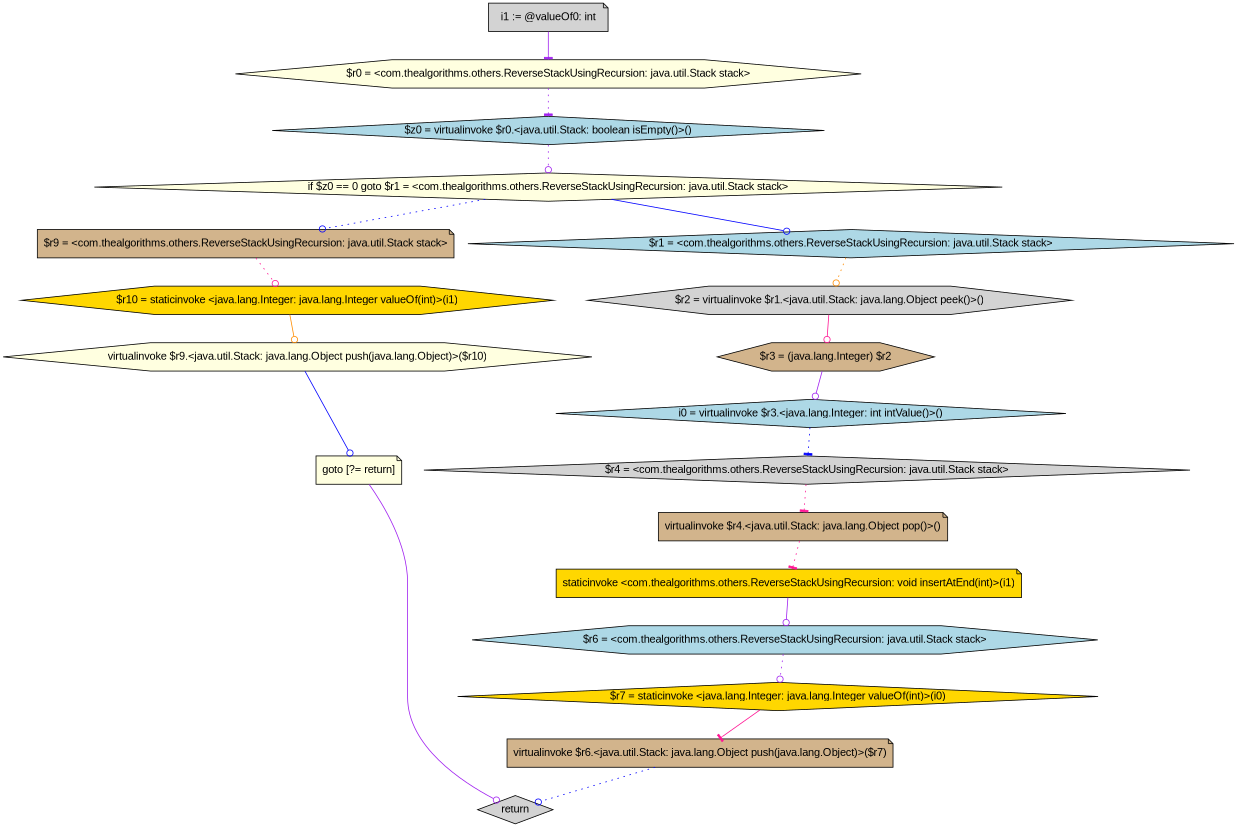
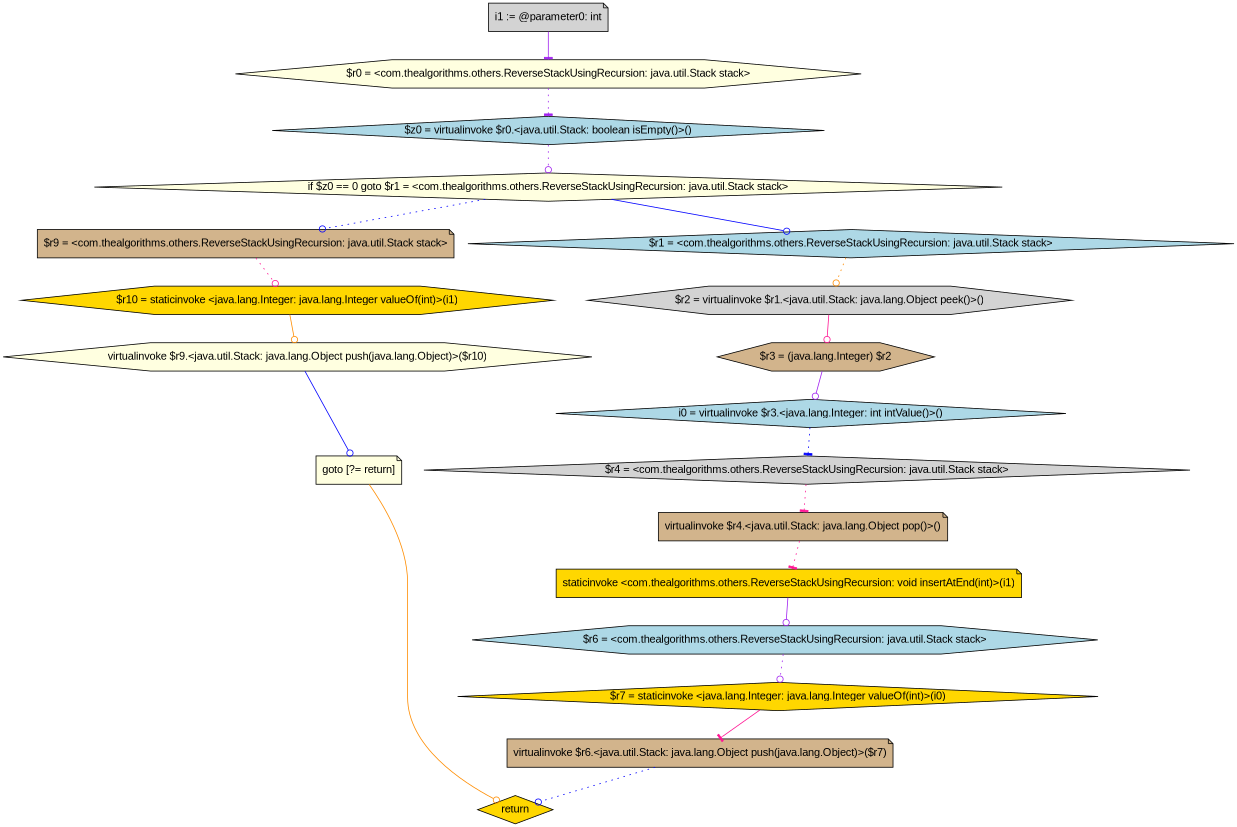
(548, 17) -> (548, 17)
(408, 656) -> (408, 656)
(515, 810) -> (515, 810)
